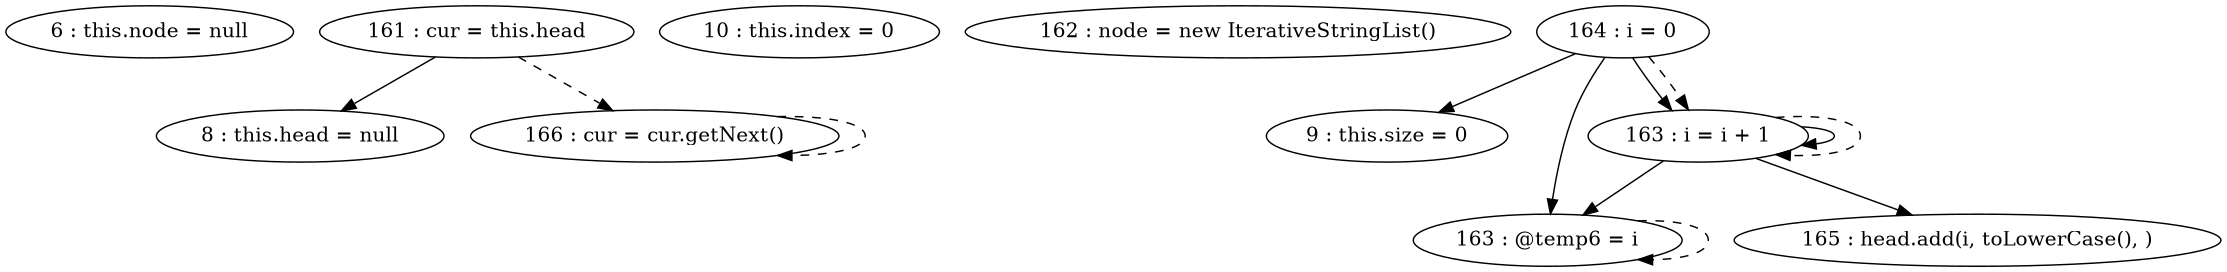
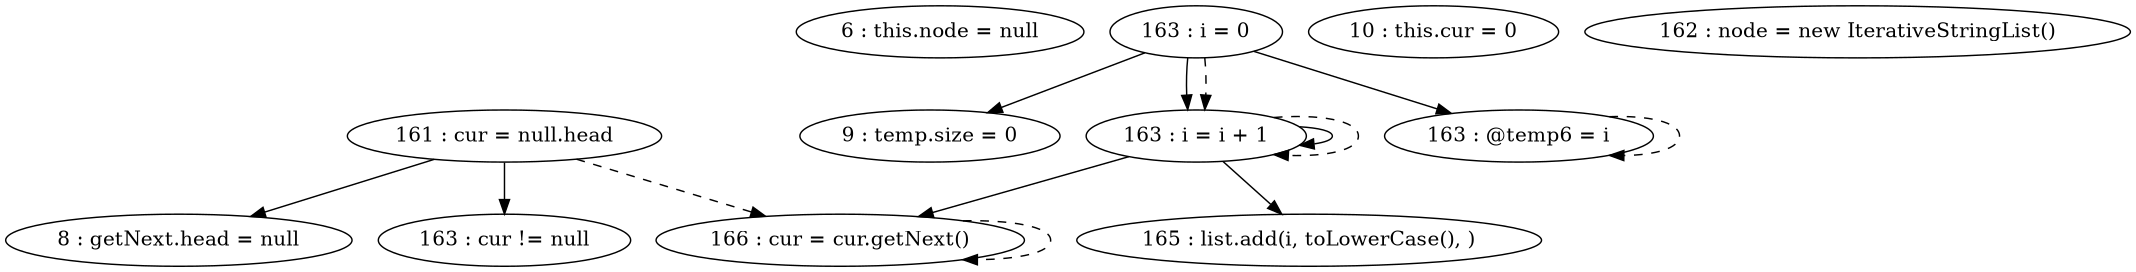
(477, 32) -> (504, 136)
(800, 32) -> (1434, 32)
(1623, 32) -> (1196, 32)
(300, 136) -> (179, 240)
(1387, 136) -> (930, 136)
(1629, 184) -> (1031, 185)
none -> (504, 240)
(1977, 240) -> (1309, 240)
